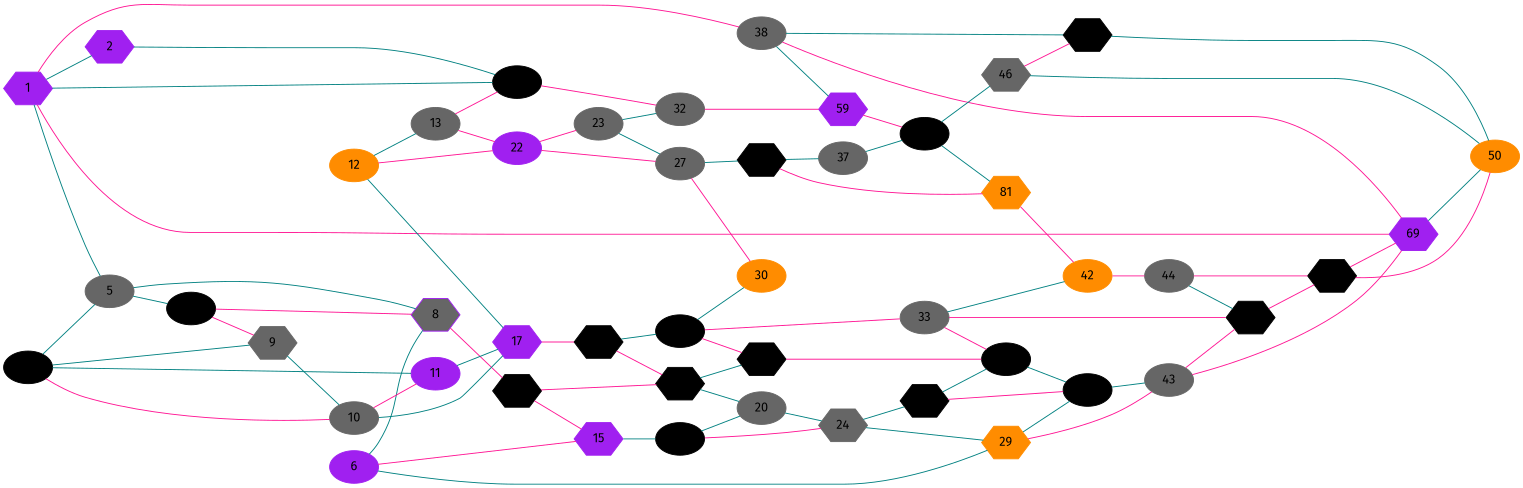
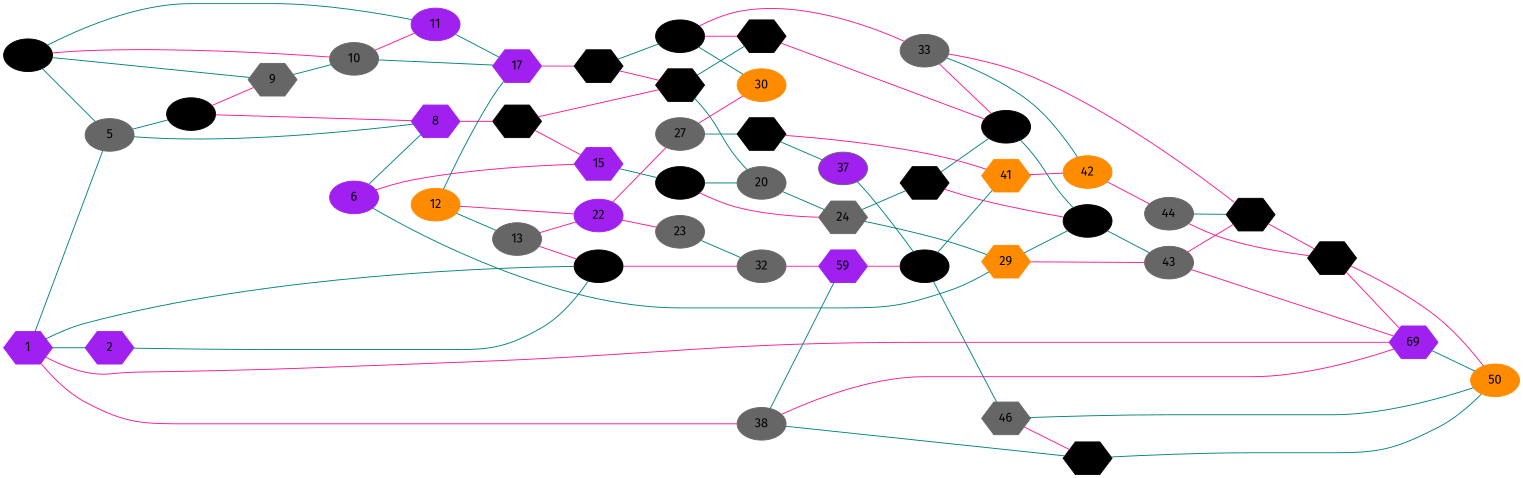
(639, 144) -> none
(843, 158) -> (843, 168)
(1006, 193) -> (1006, 176)
(436, 315) -> (436, 121)
